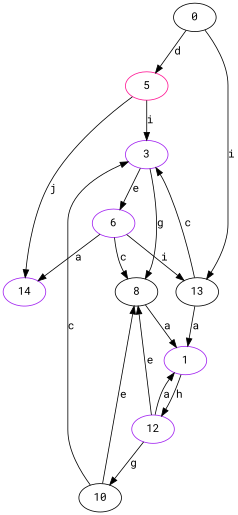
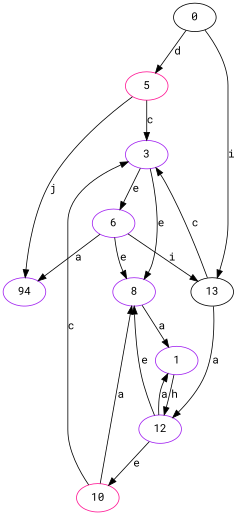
(150, 120) -> (150, 120)
(161, 223) -> (161, 223)
(123, 258) -> (123, 258)
(24, 292) -> (24, 292)
(136, 292) -> (134, 292)
(192, 322) -> (209, 364)
(123, 395) -> (121, 395)
(134, 463) -> (137, 463)
(100, 498) -> (98, 498)
